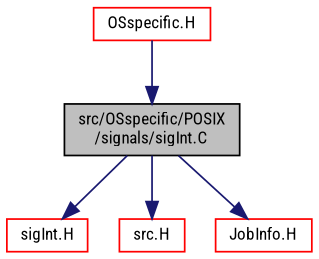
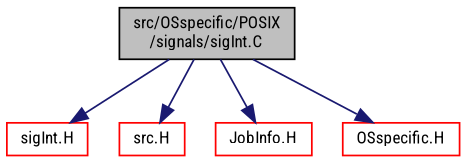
(152, 63) -> (305, 87)
